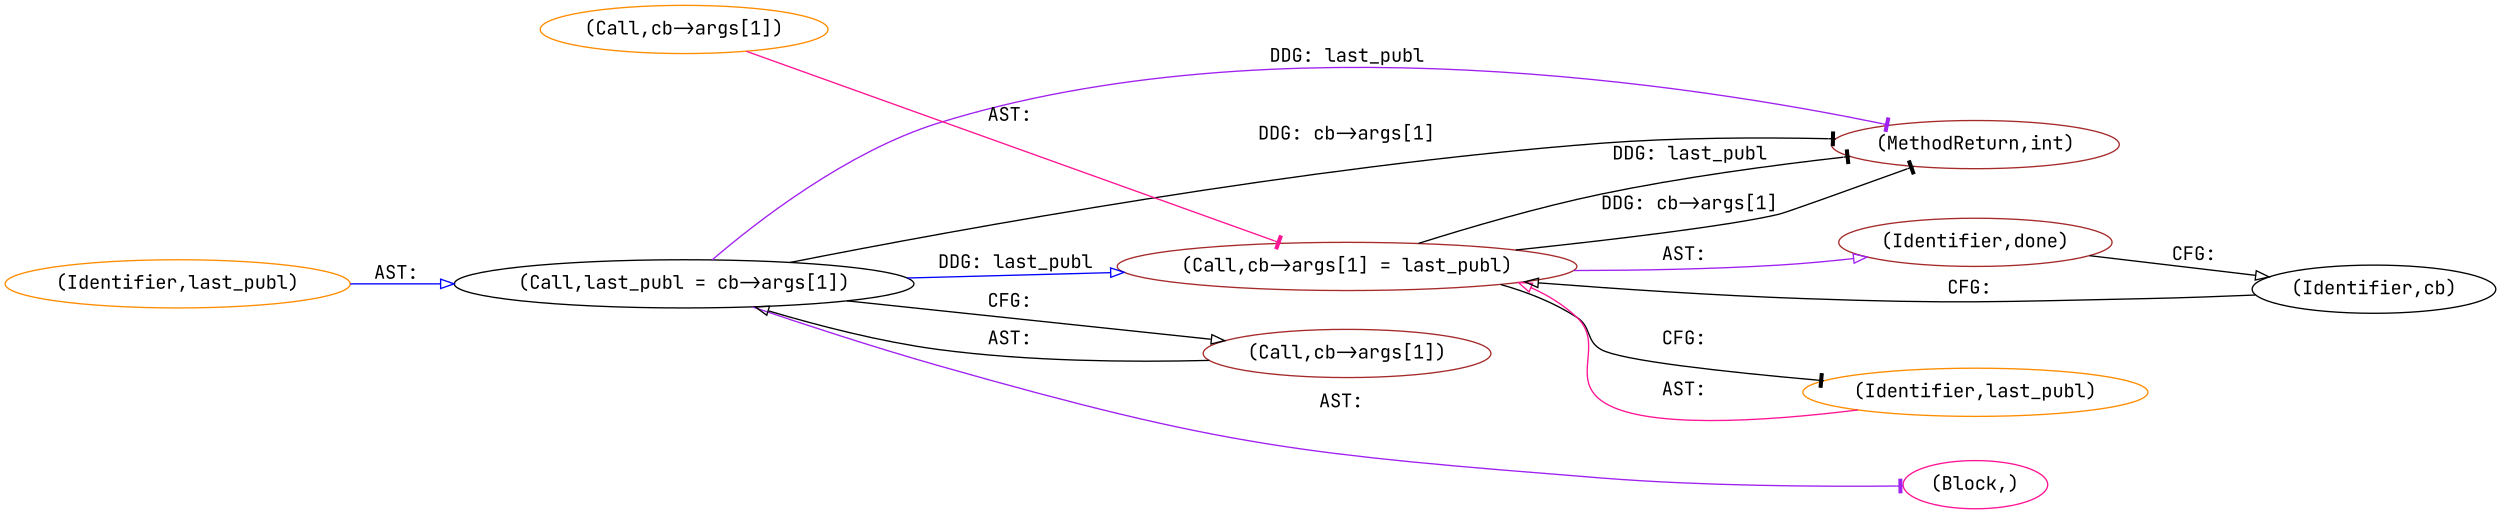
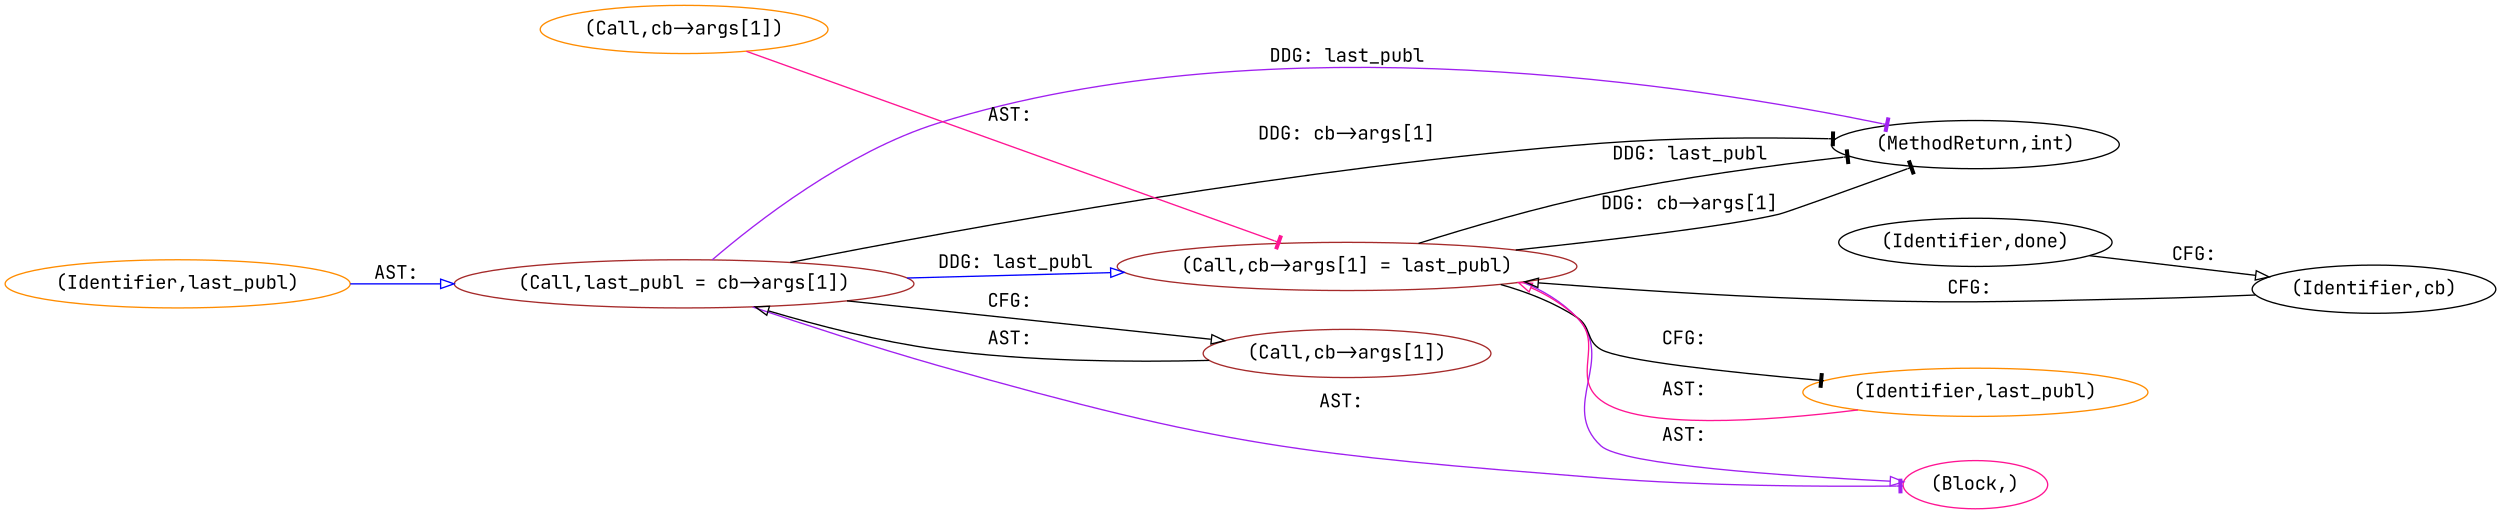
(1975, 145) -> (1975, 145)
(1975, 242) -> (1975, 242)
(1714, 268) -> (1644, 459)
(684, 284) -> (684, 284)
